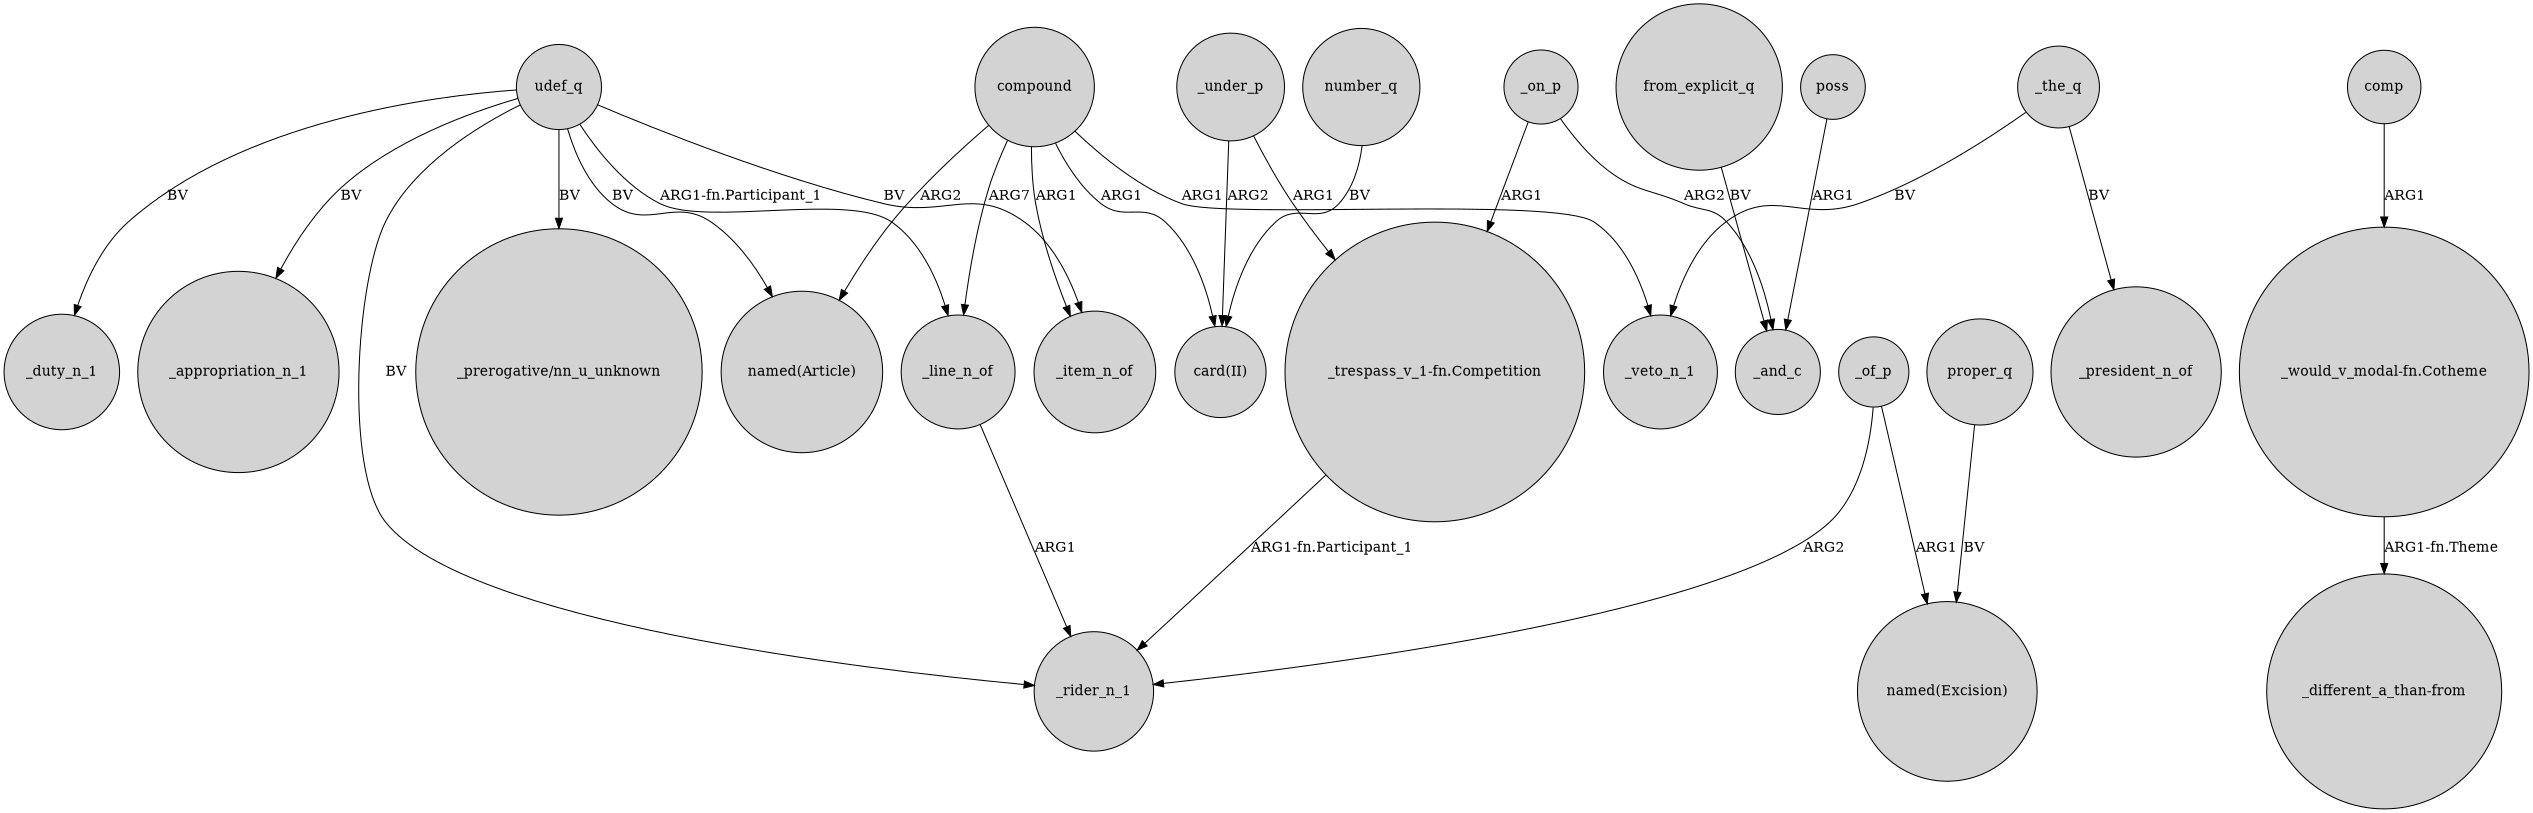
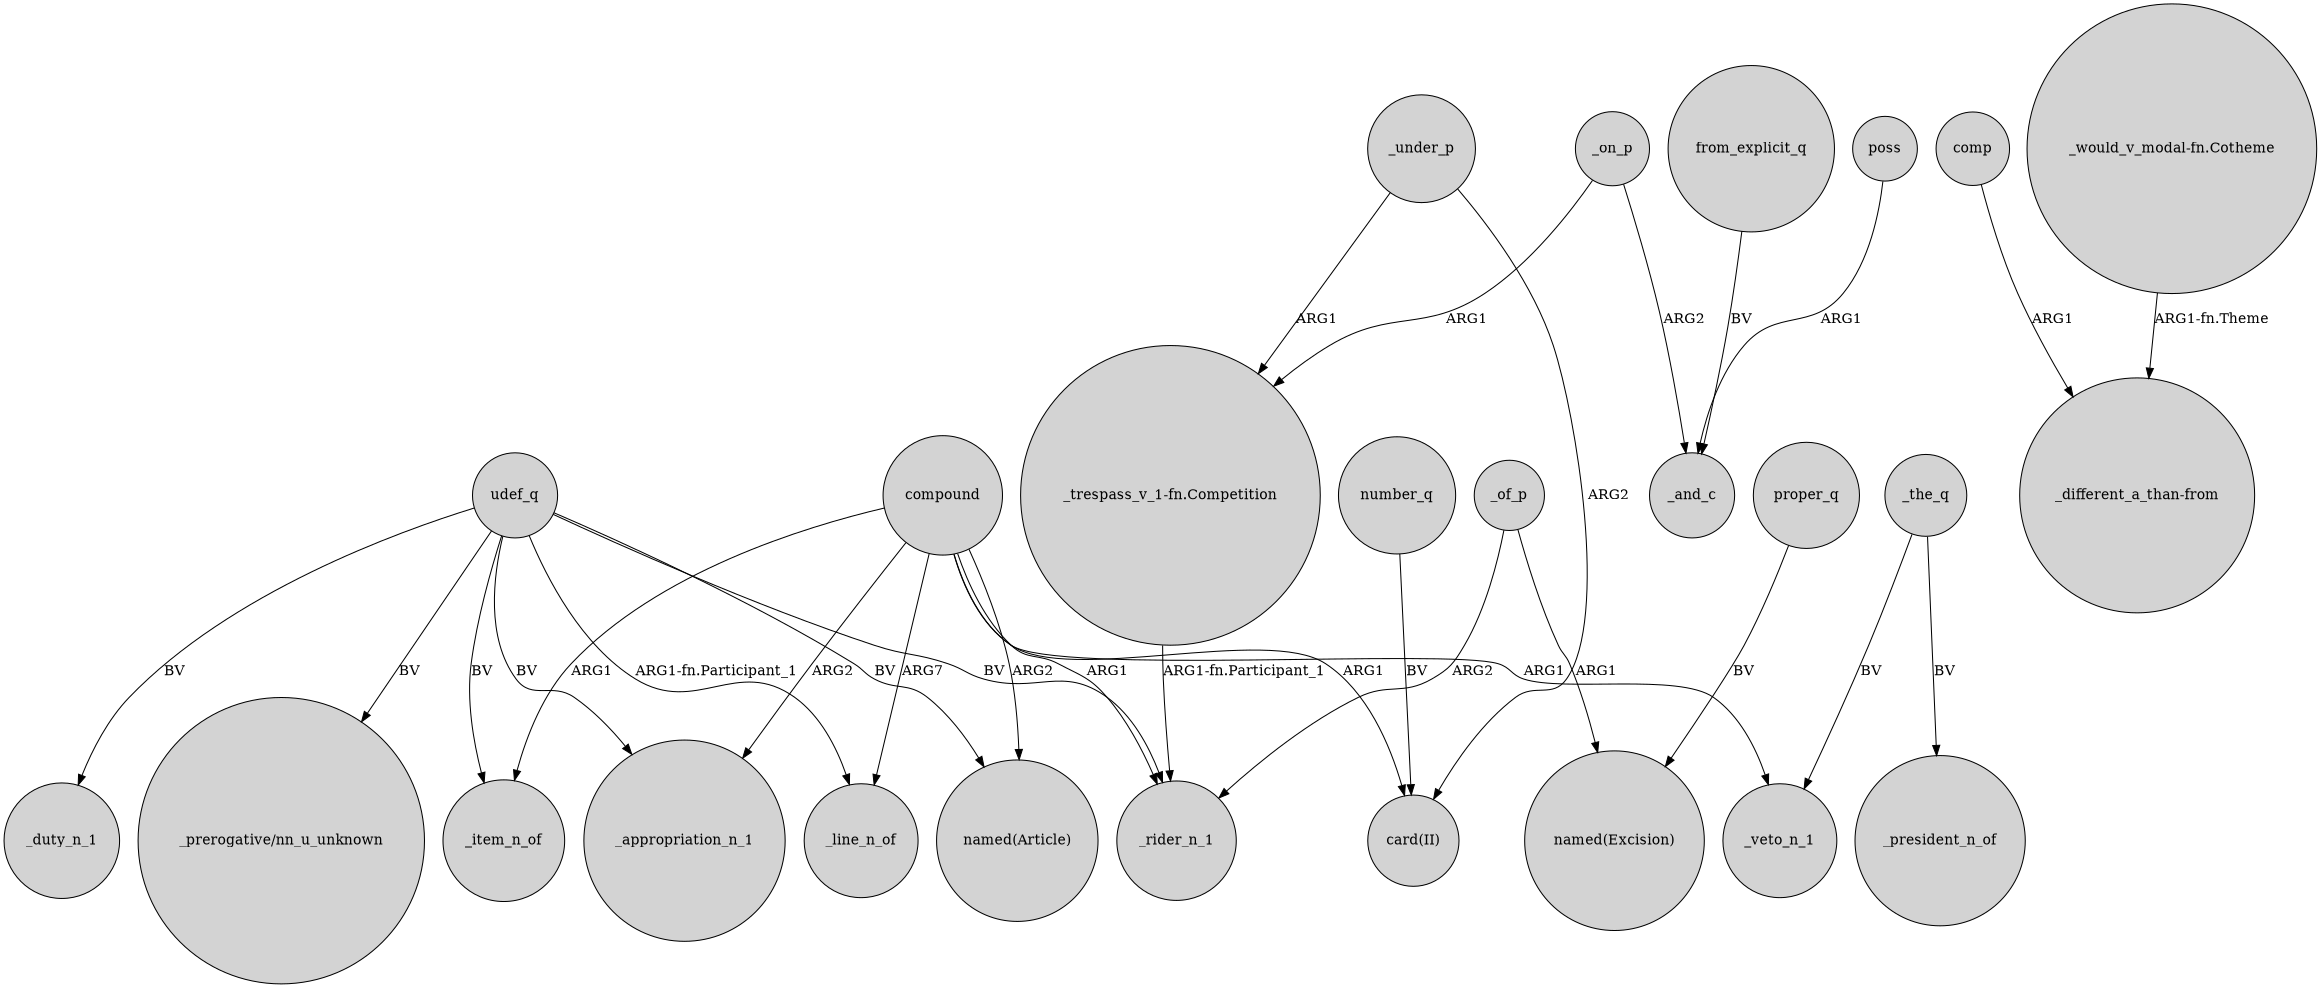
(2384, 170) -> (2016, 290)
(1023, 526) -> (1061, 665)
none -> (830, 640)
